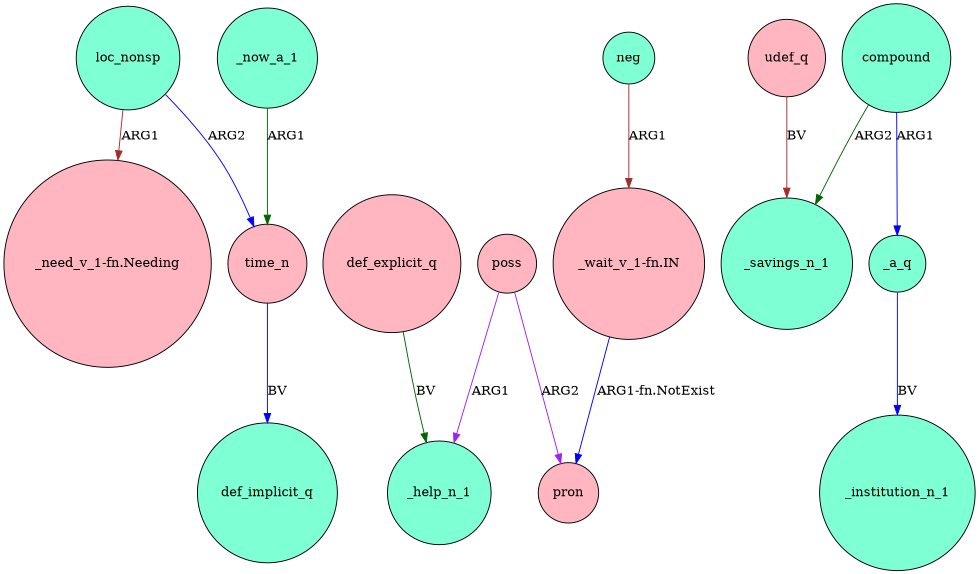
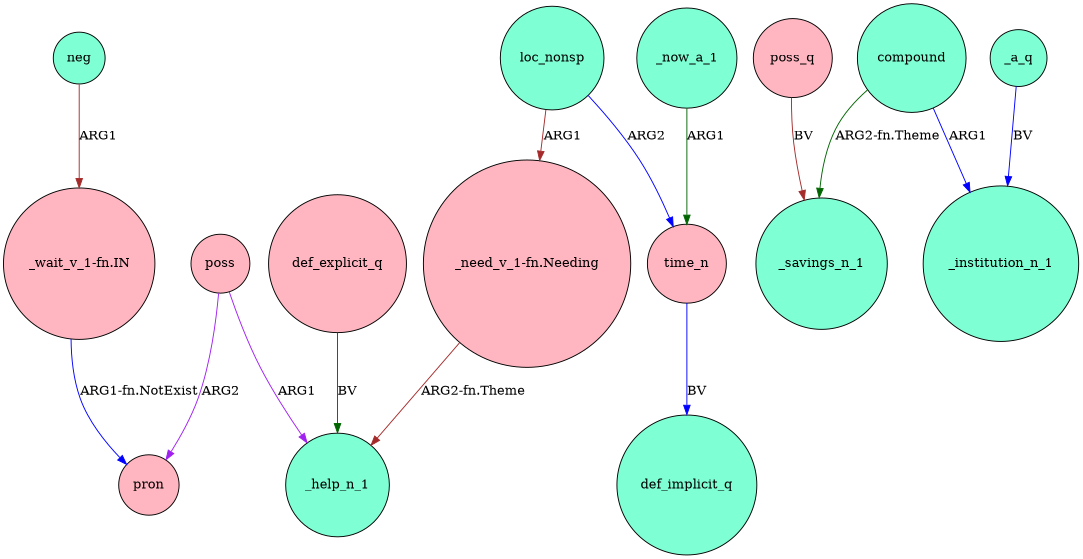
(787, 58) -> (793, 58)
(874, 136) -> (888, 136)
(897, 169) -> (950, 146)
none -> (418, 390)
